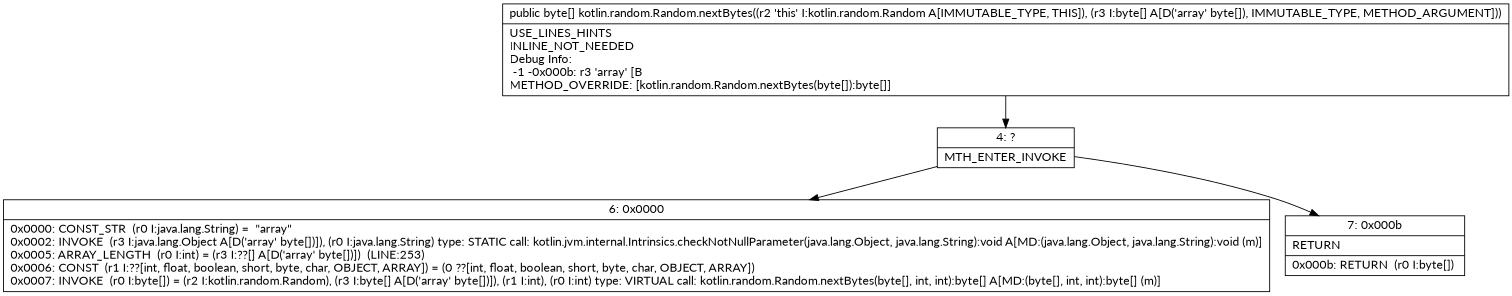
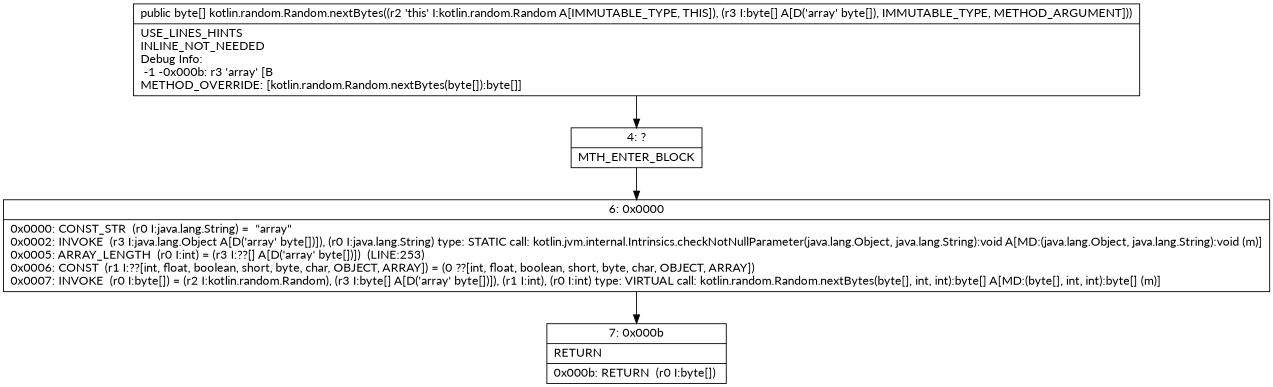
(1006, 157) -> (637, 157)
(1194, 178) -> (637, 303)
